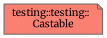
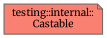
(53, 19) -> (53, 19)
